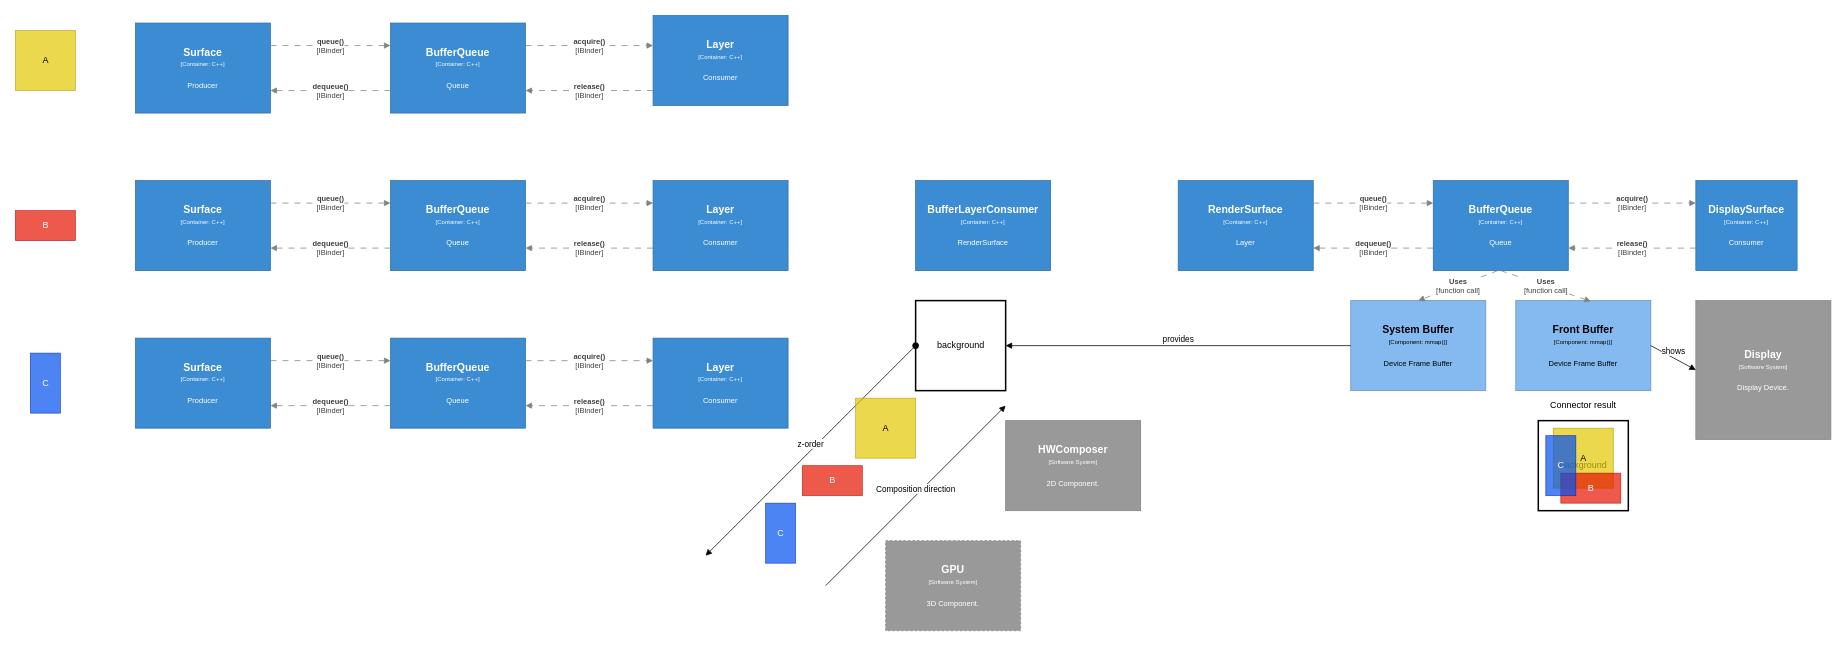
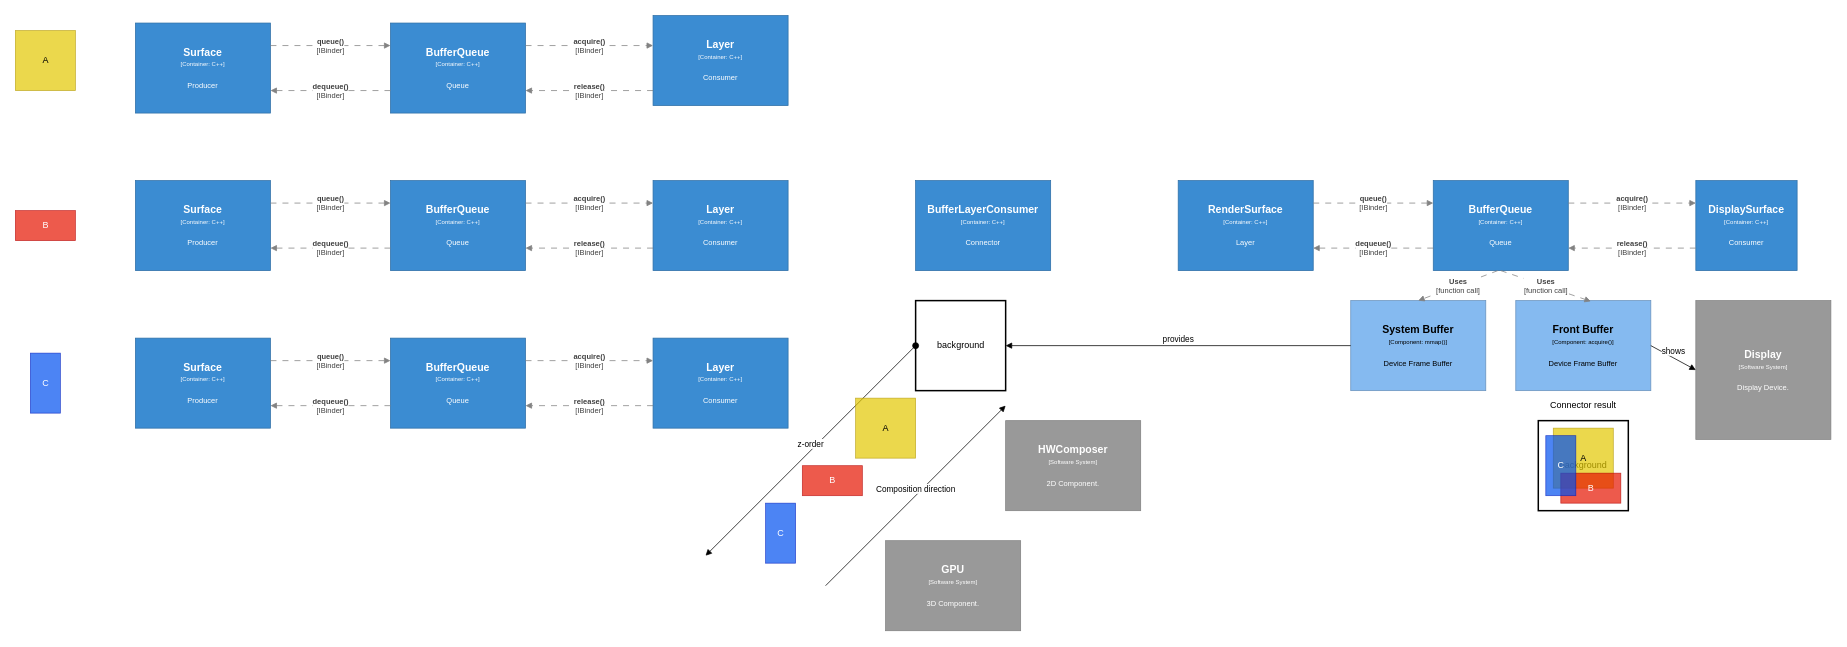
(983, 225) -> (983, 225)
(1583, 345) -> (1583, 345)
(953, 585) -> (953, 585)
